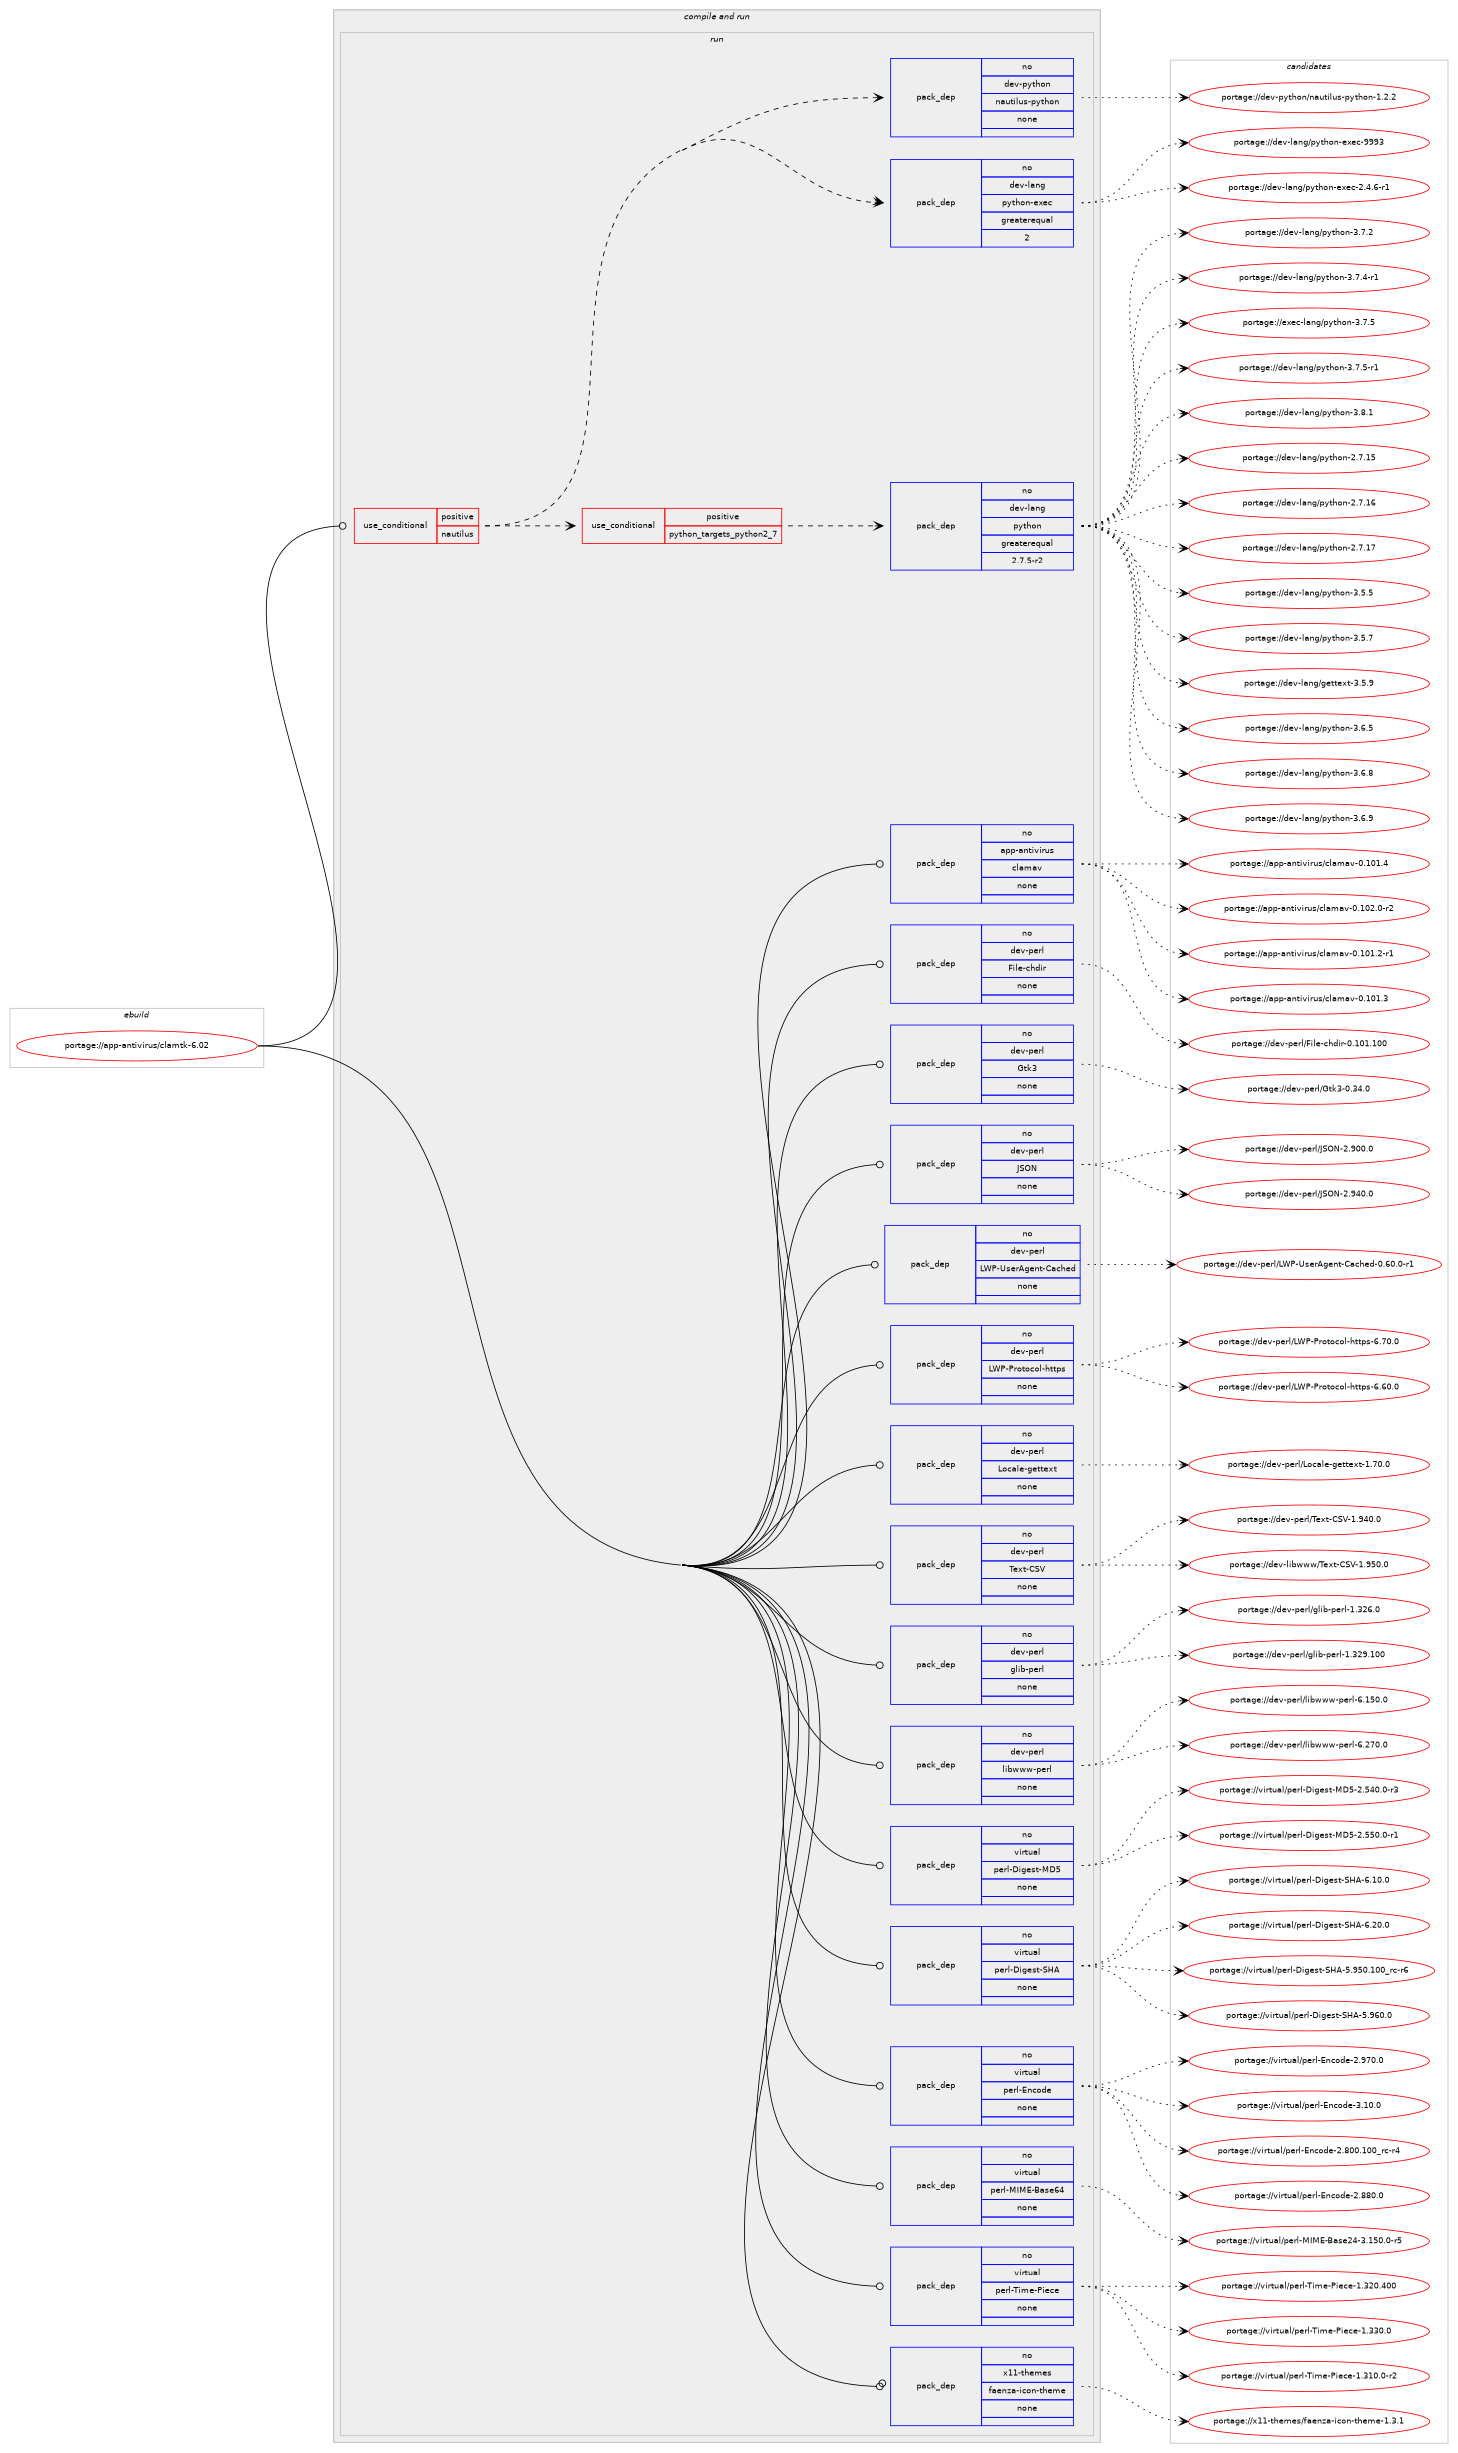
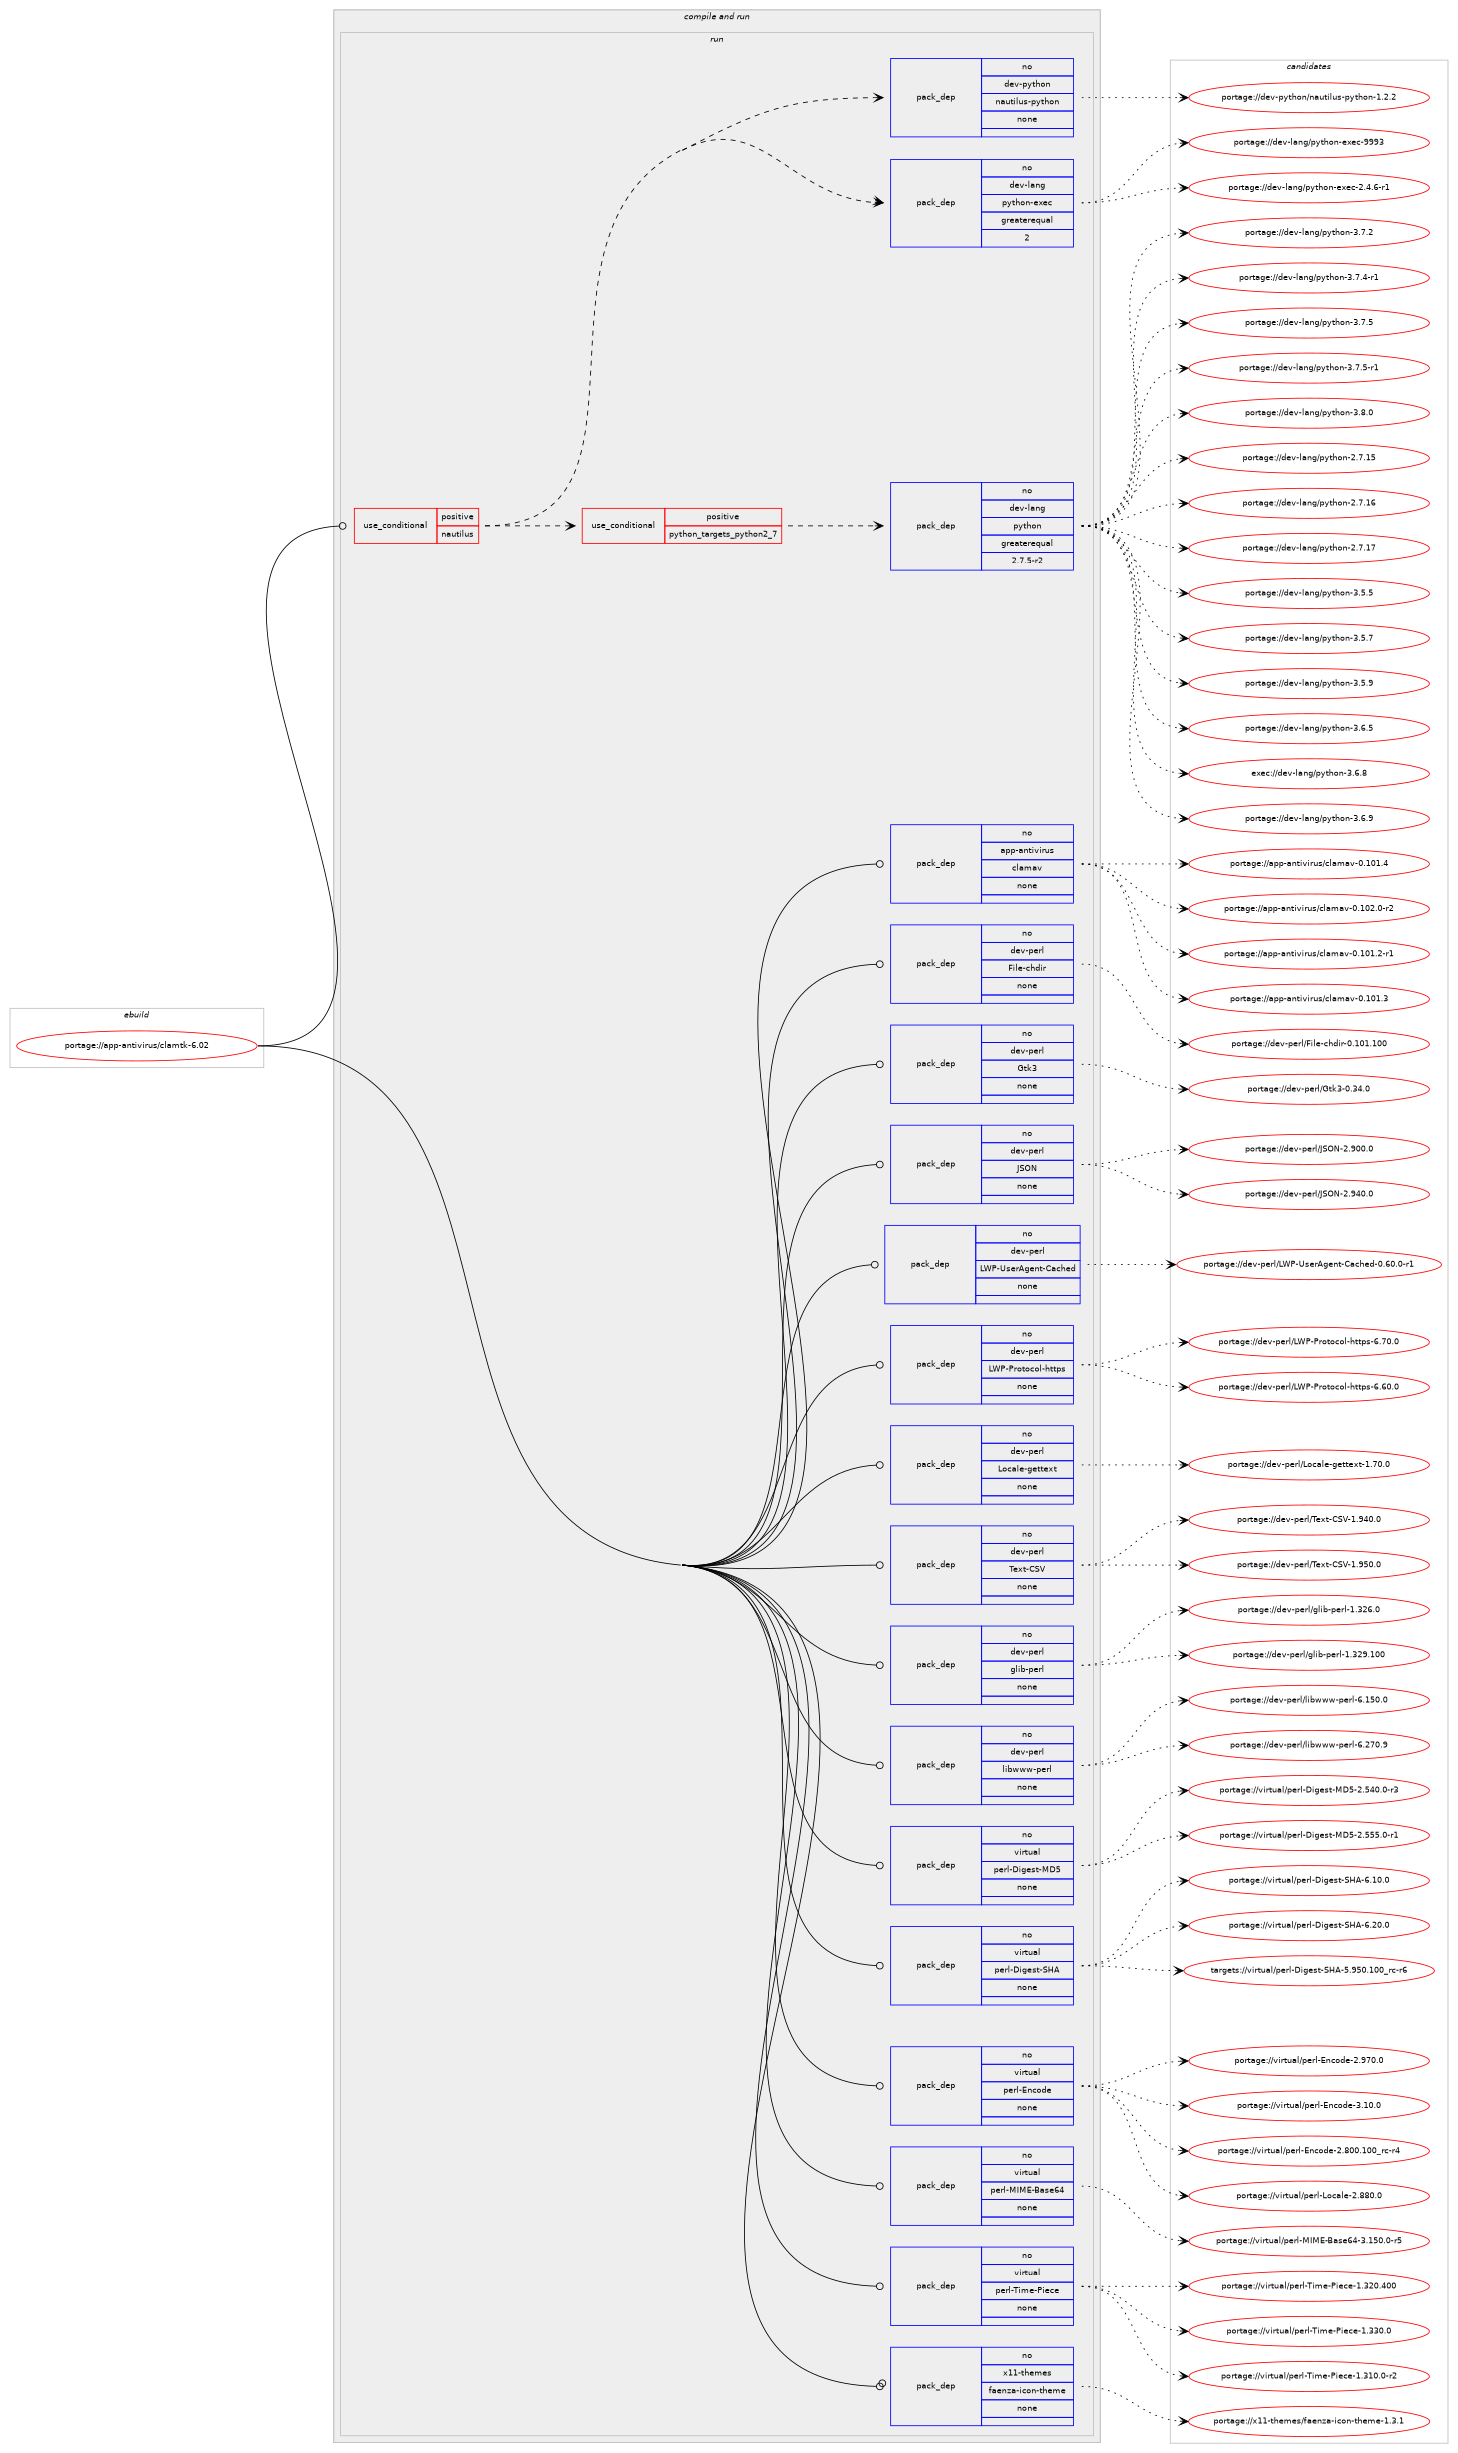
(1309, 323) -> (1309, 323)
(1309, 413) -> (1309, 413)
(1309, 684) -> (1309, 684)
(1309, 774) -> (1309, 774)
(1309, 1565) -> (1309, 1565)
(1309, 1745) -> (1309, 1745)
(1309, 1836) -> (1309, 1836)
(1309, 1971) -> (1309, 1971)
(1309, 2016) -> none
(1309, 2196) -> (1309, 2196)
(1309, 2241) -> (1309, 2241)
